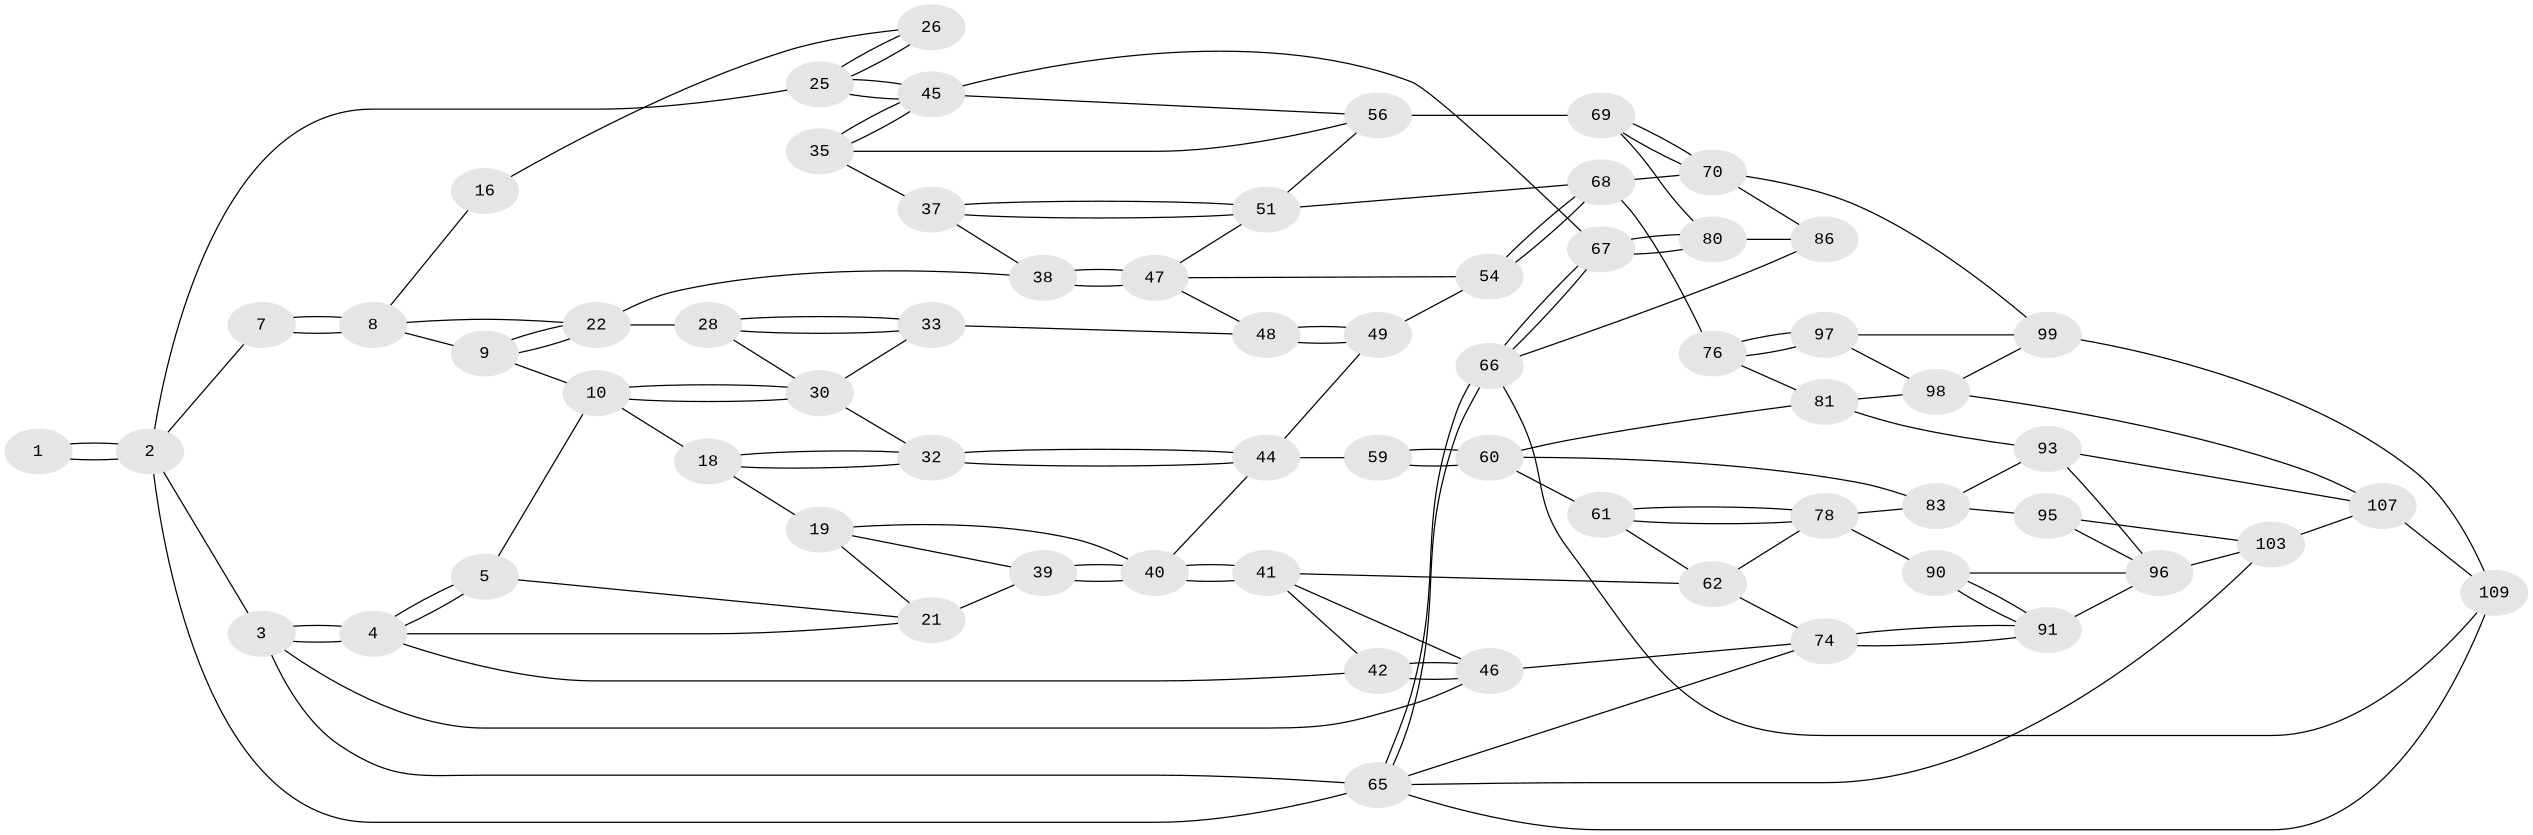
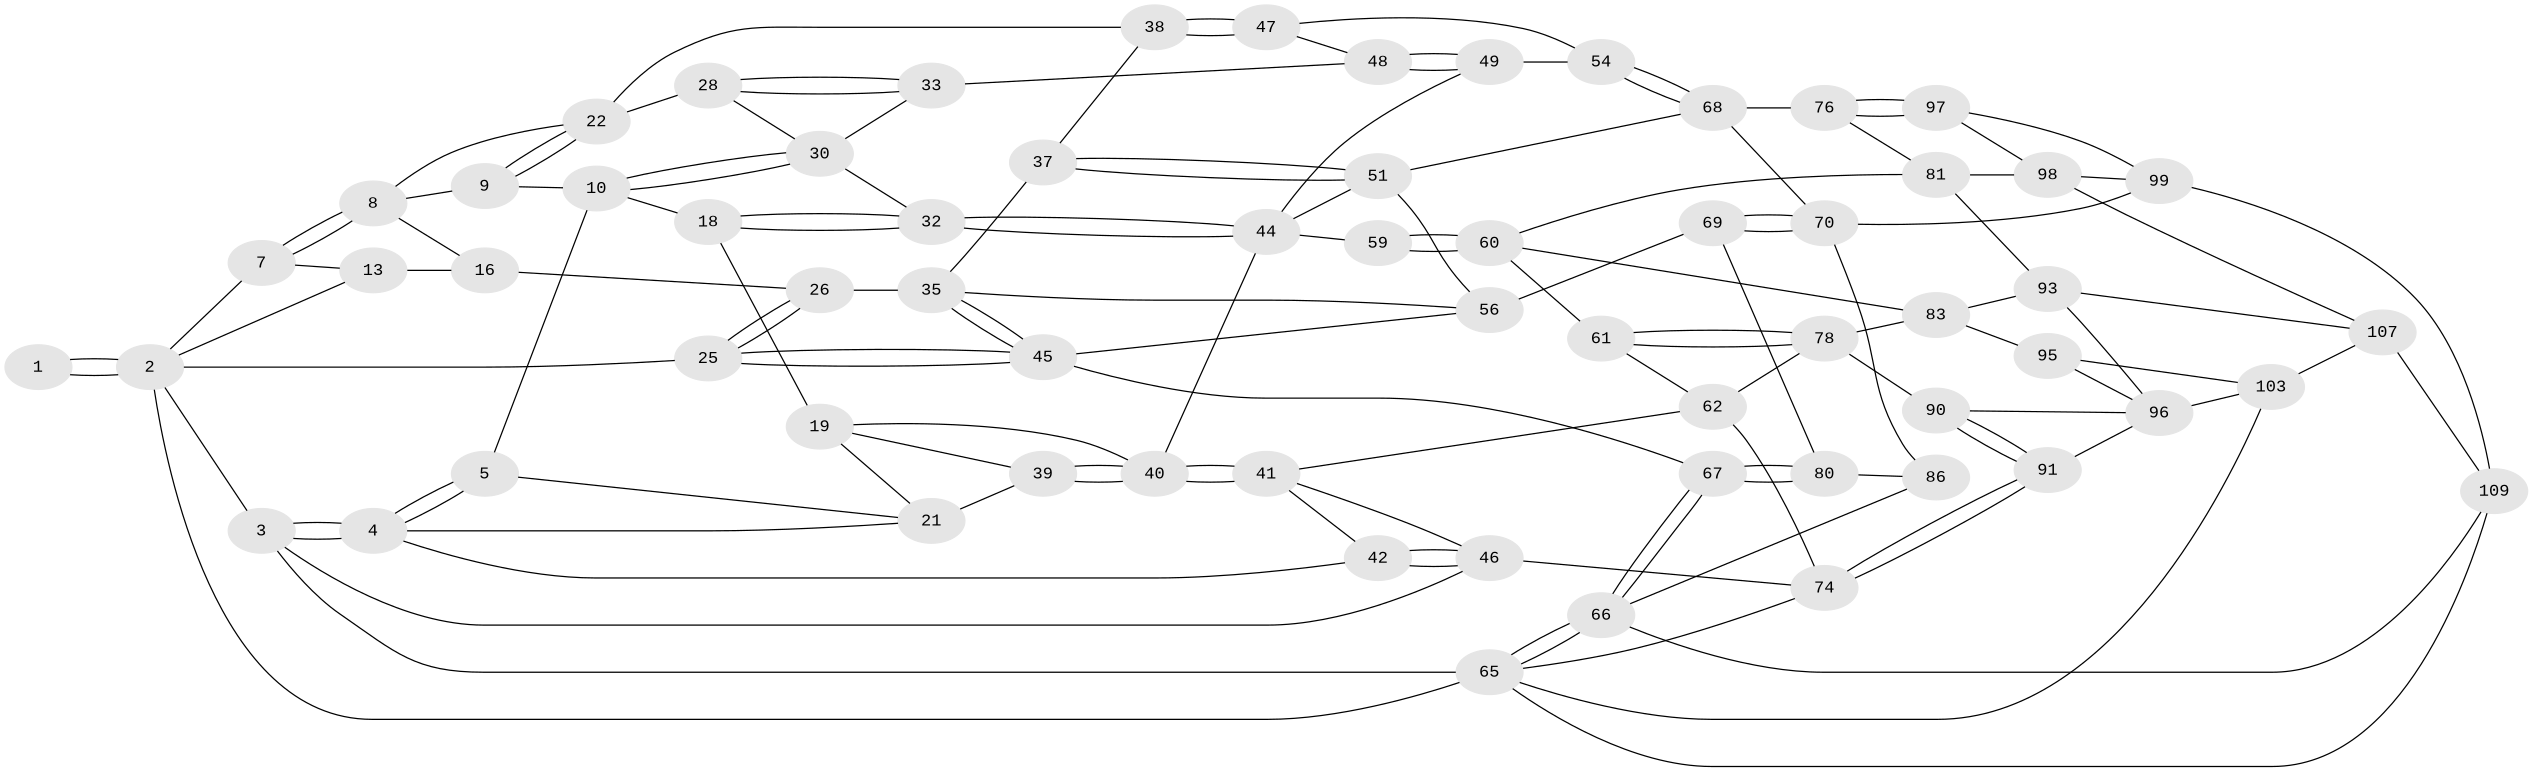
(1211, 244) -> (1322, 204)
none -> (373, 270)
none -> (876, 290)
